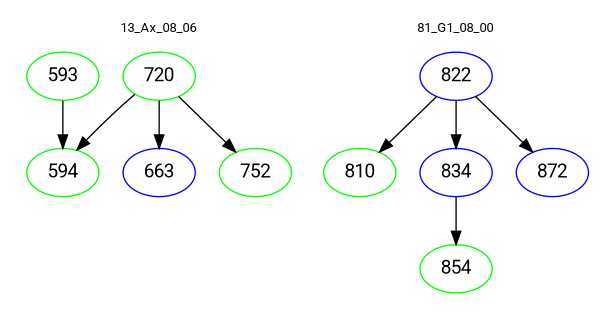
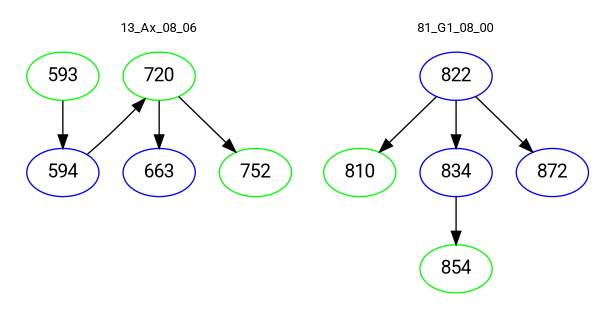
(110, 117) -> (112, 132)
(63, 173) -> (63, 173)
